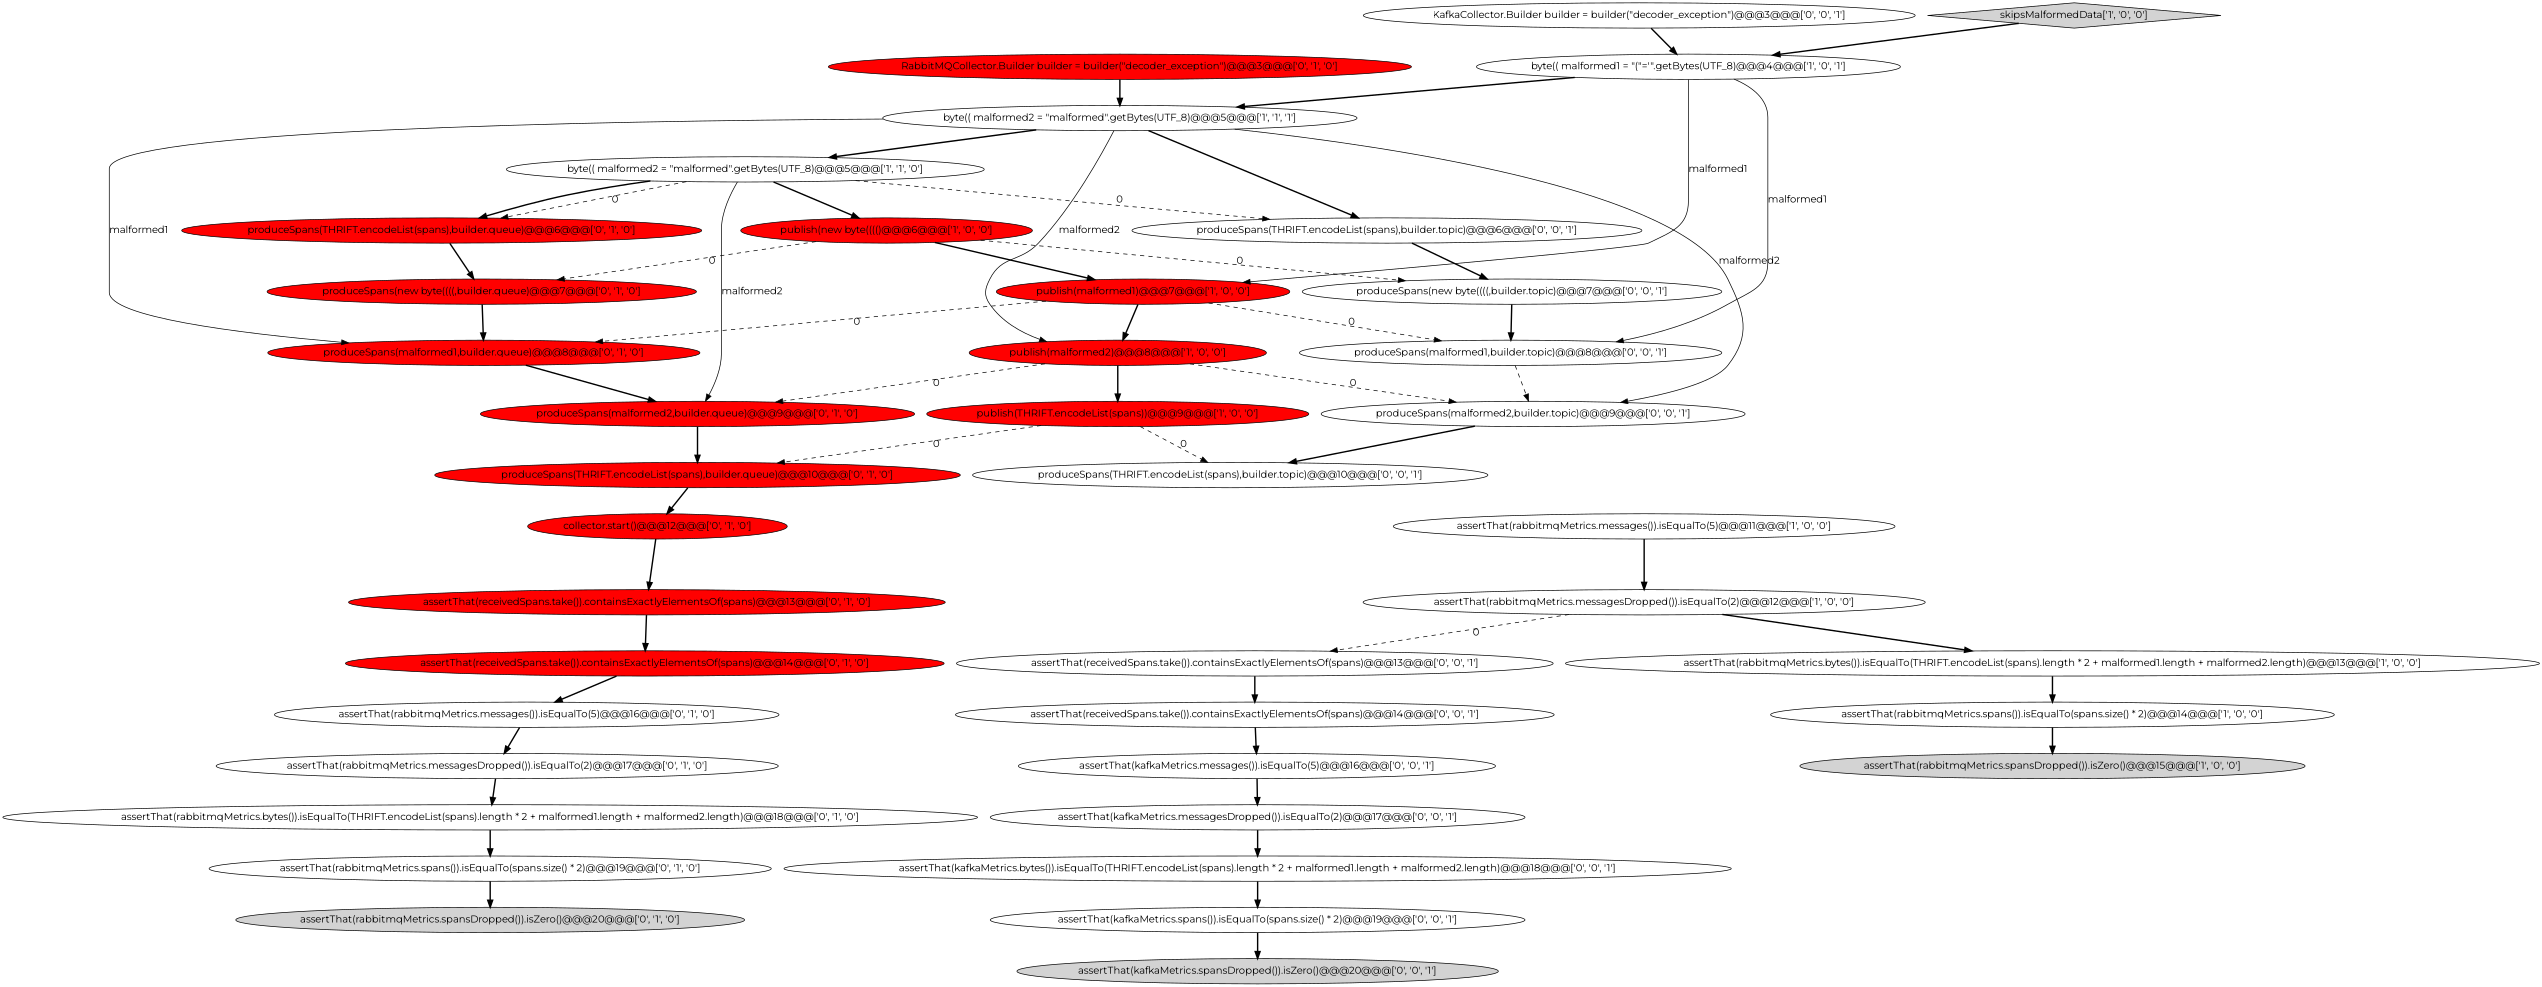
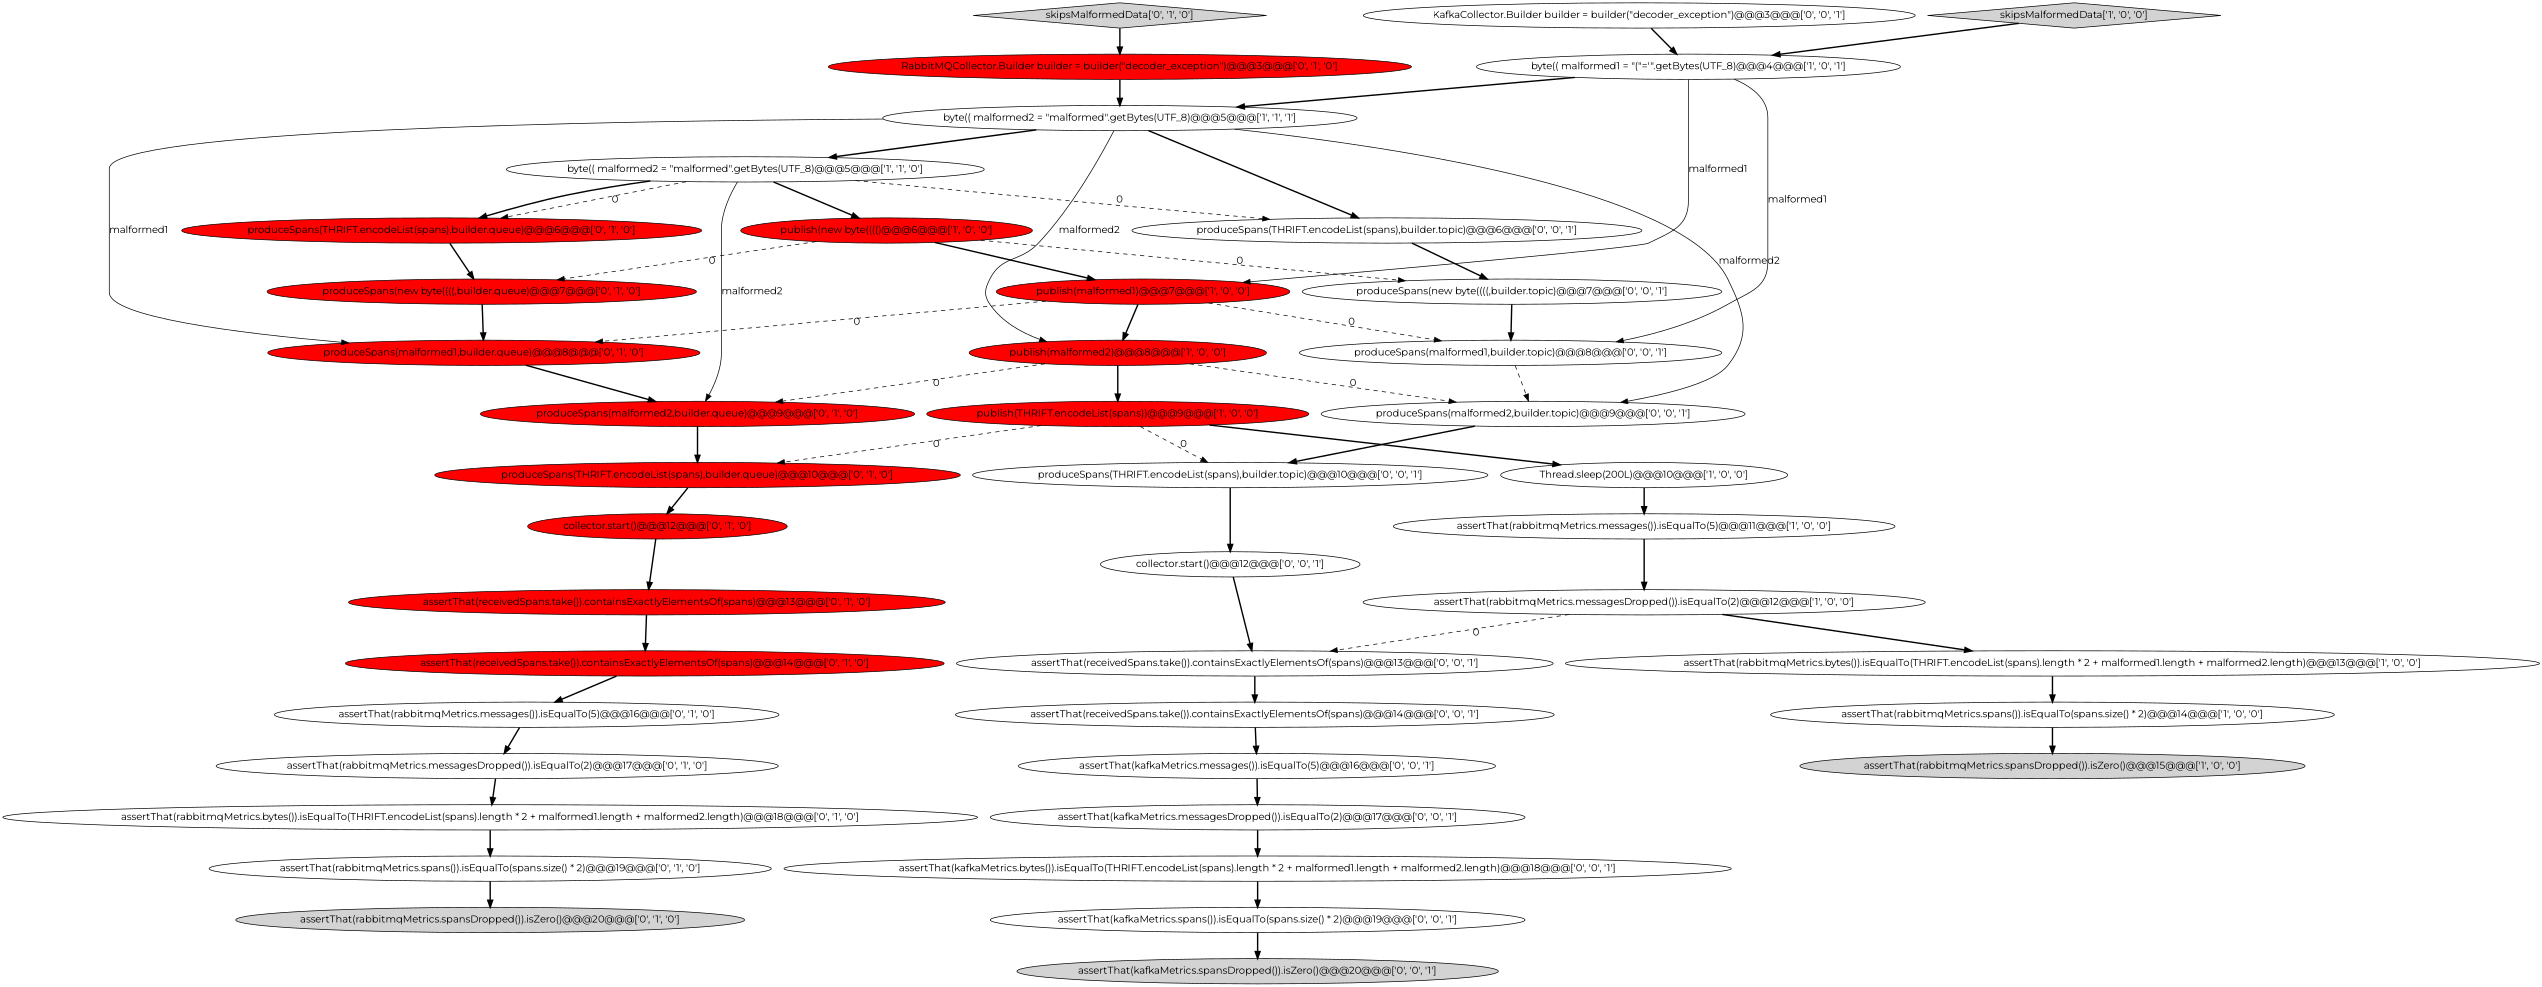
none -> (1120, 15)
none -> (1644, 475)
none -> (1230, 564)
